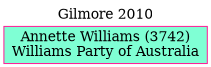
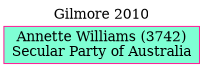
(106, 45) -> (102, 45)
